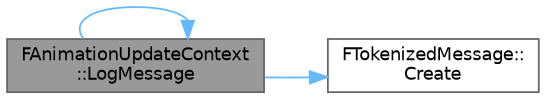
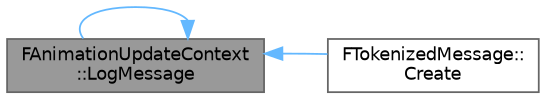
(287, 78) -> (305, 54)
